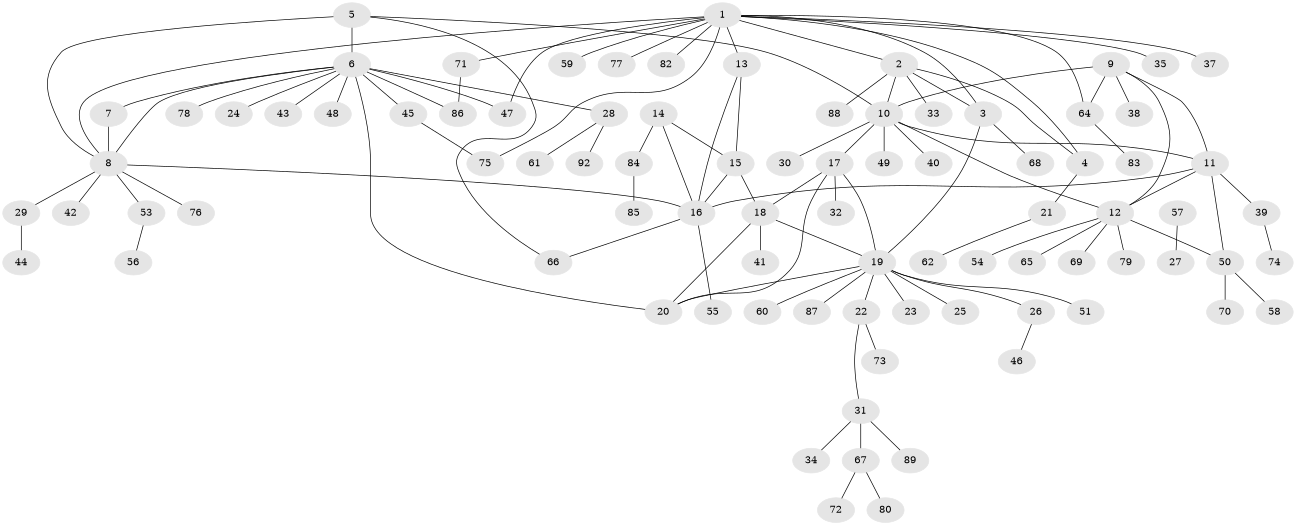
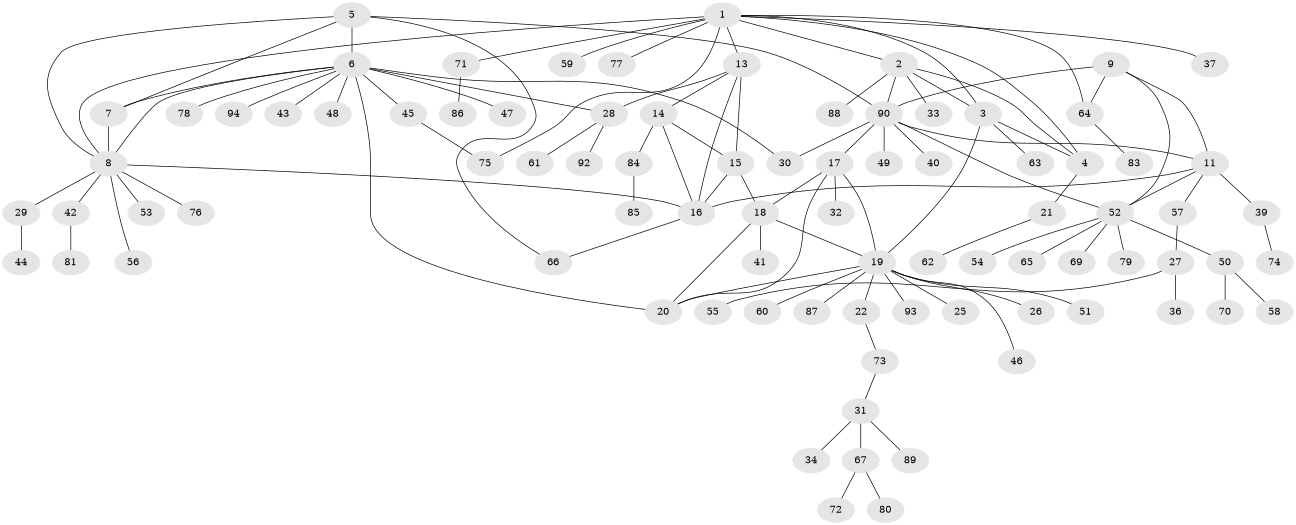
(631, 27) -> none
(666, 65) -> none
(1160, 65) -> none
none -> (225, 66)
none -> (686, 86)
(405, 89) -> (580, 82)
none -> (700, 89)
(234, 114) -> (234, 114)
(884, 114) -> (884, 114)
(1134, 114) -> none
none -> (1034, 139)
(1035, 164) -> (1035, 164)
(1115, 213) -> (1115, 213)
(1218, 213) -> (1194, 188)
(140, 238) -> (119, 214)
none -> (71, 263)
(705, 263) -> (900, 284)
(911, 312) -> (911, 312)
none -> (1176, 312)
(1026, 337) -> (981, 297)
(855, 362) -> (870, 386)
